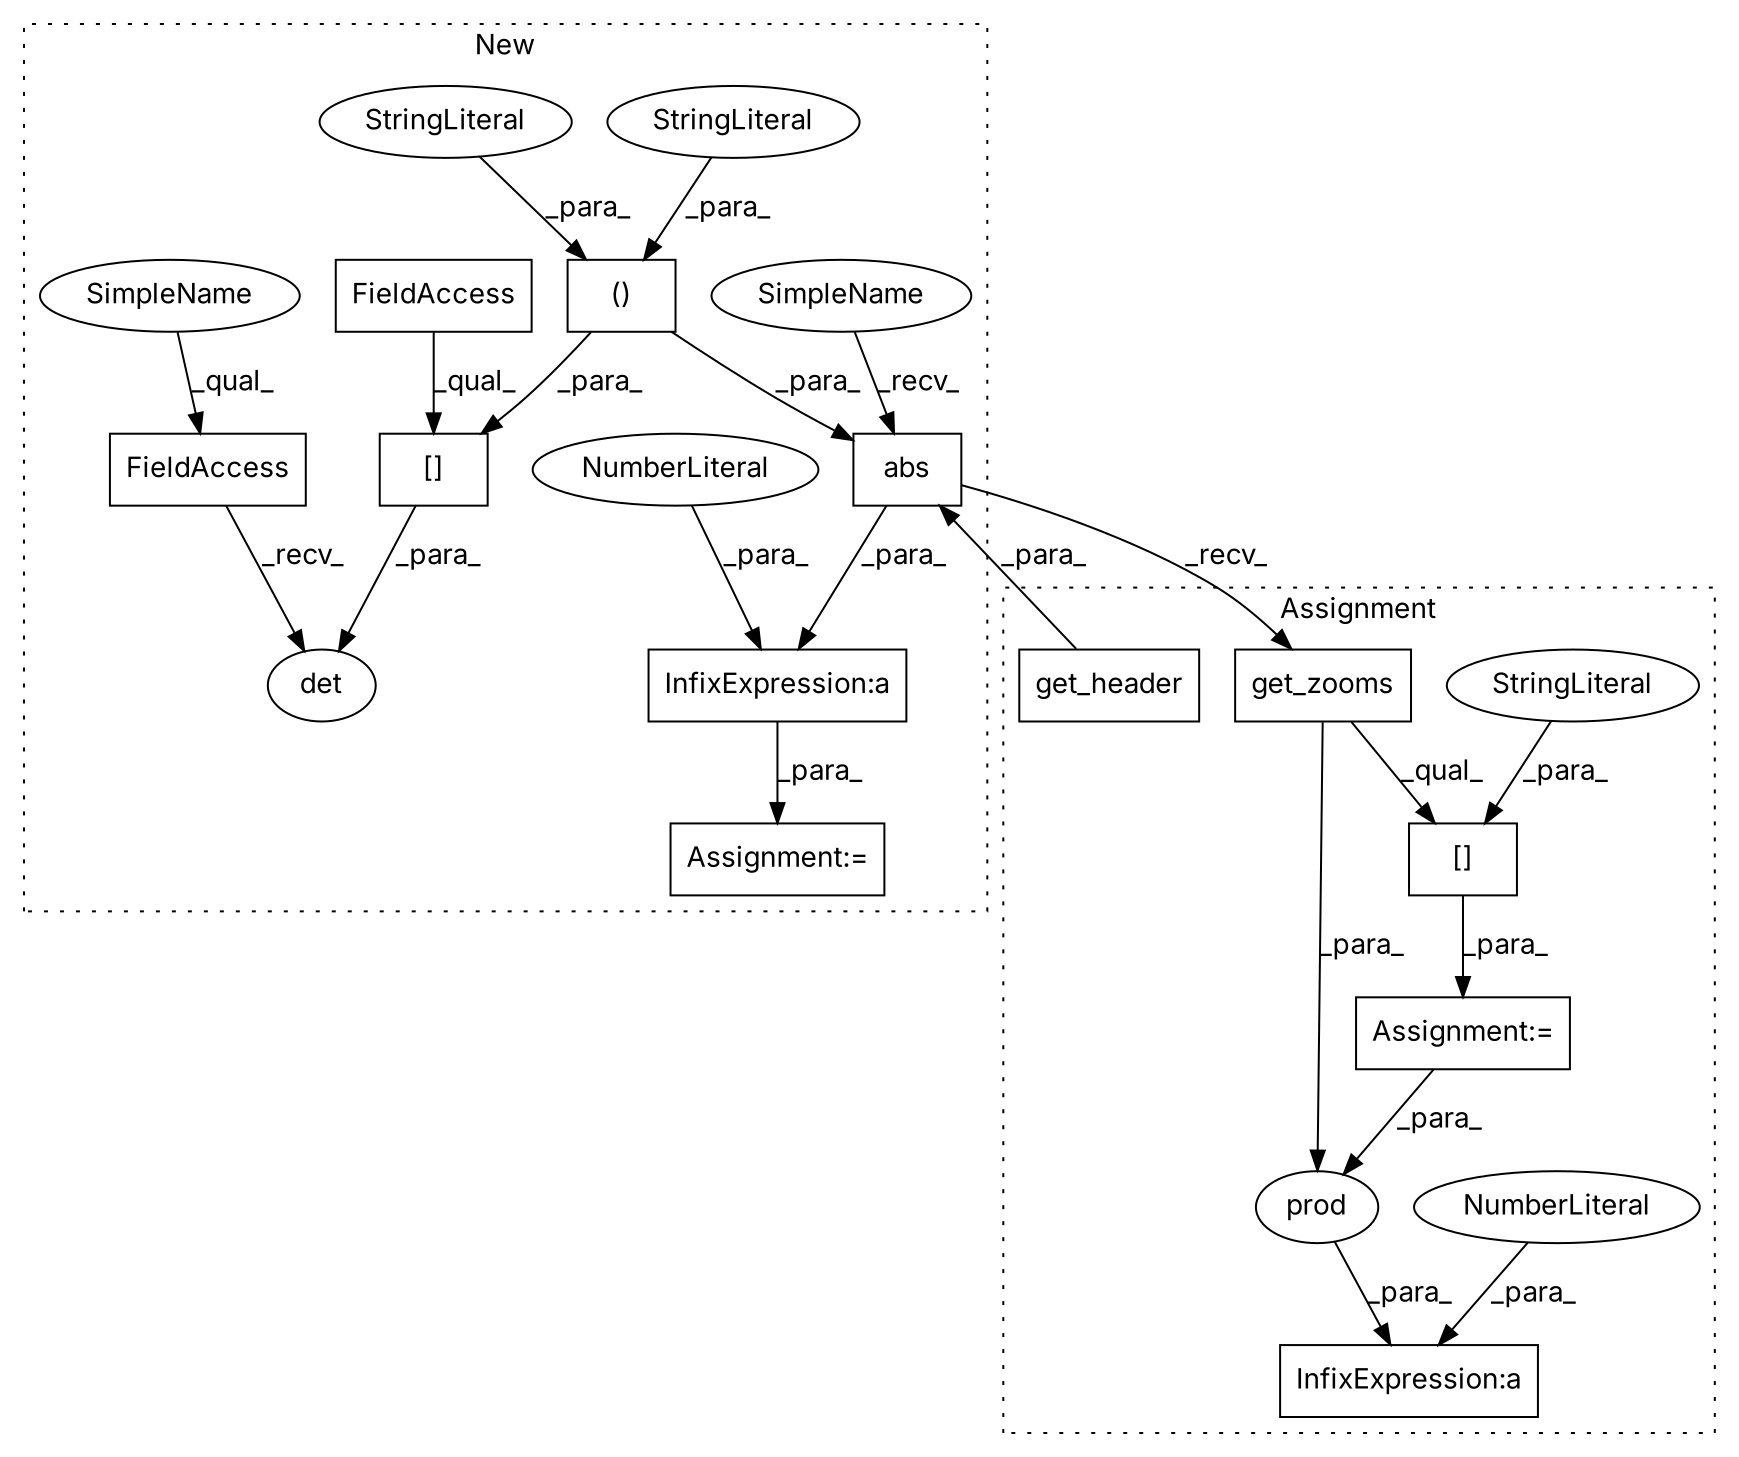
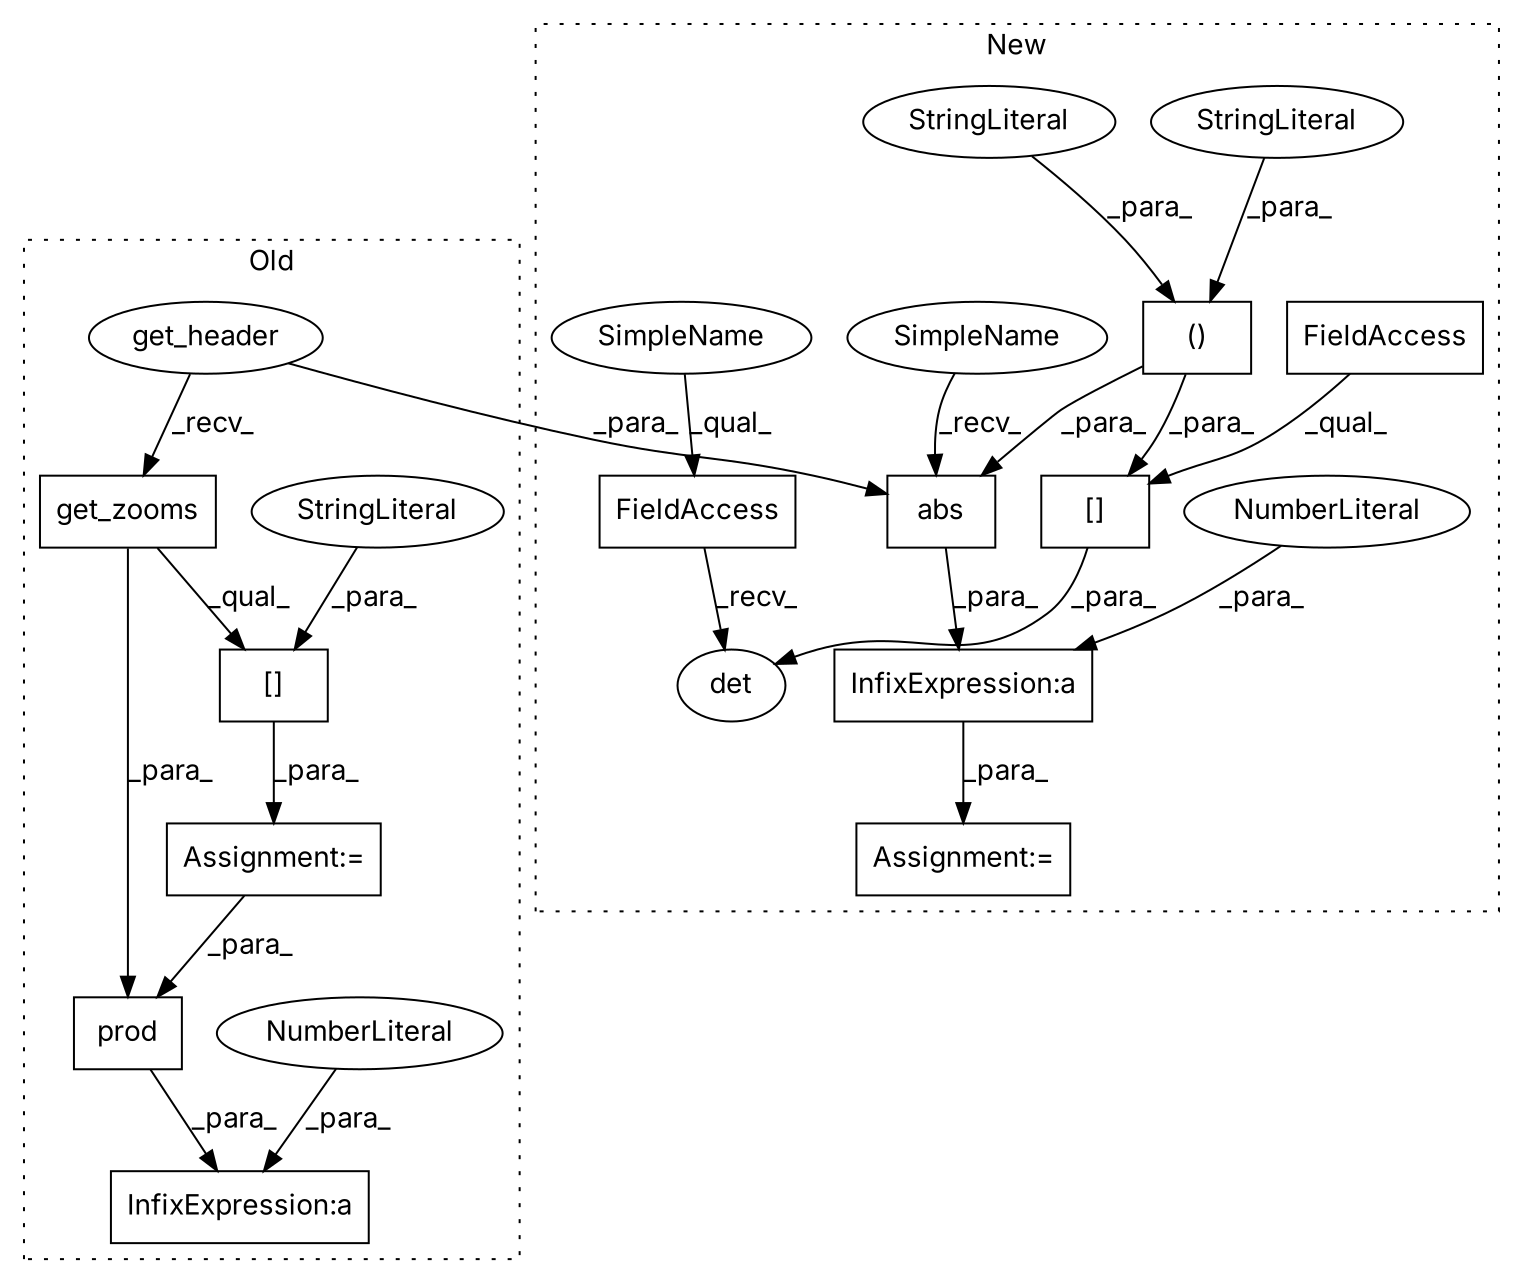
(1128, 543) -> (171, 415)
(1359, 611) -> (272, 263)
(1109, 686) -> (206, 338)
(1317, 1207) -> (128, 1033)
